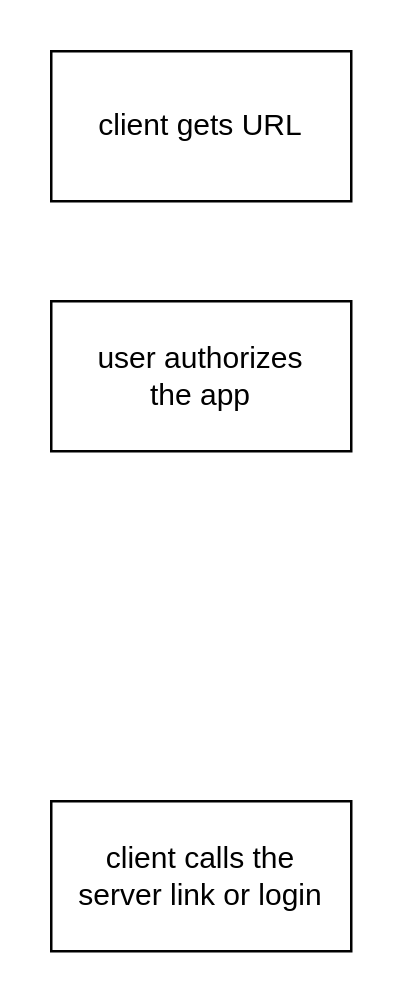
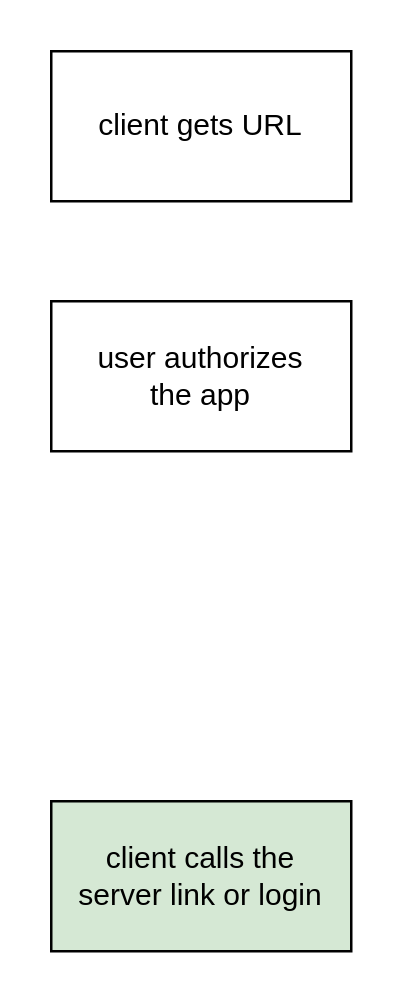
(201, 876) -> (201, 876)
